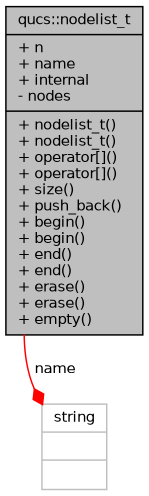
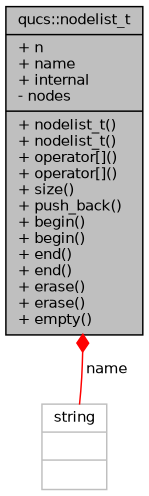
(27, 362) -> (82, 378)
